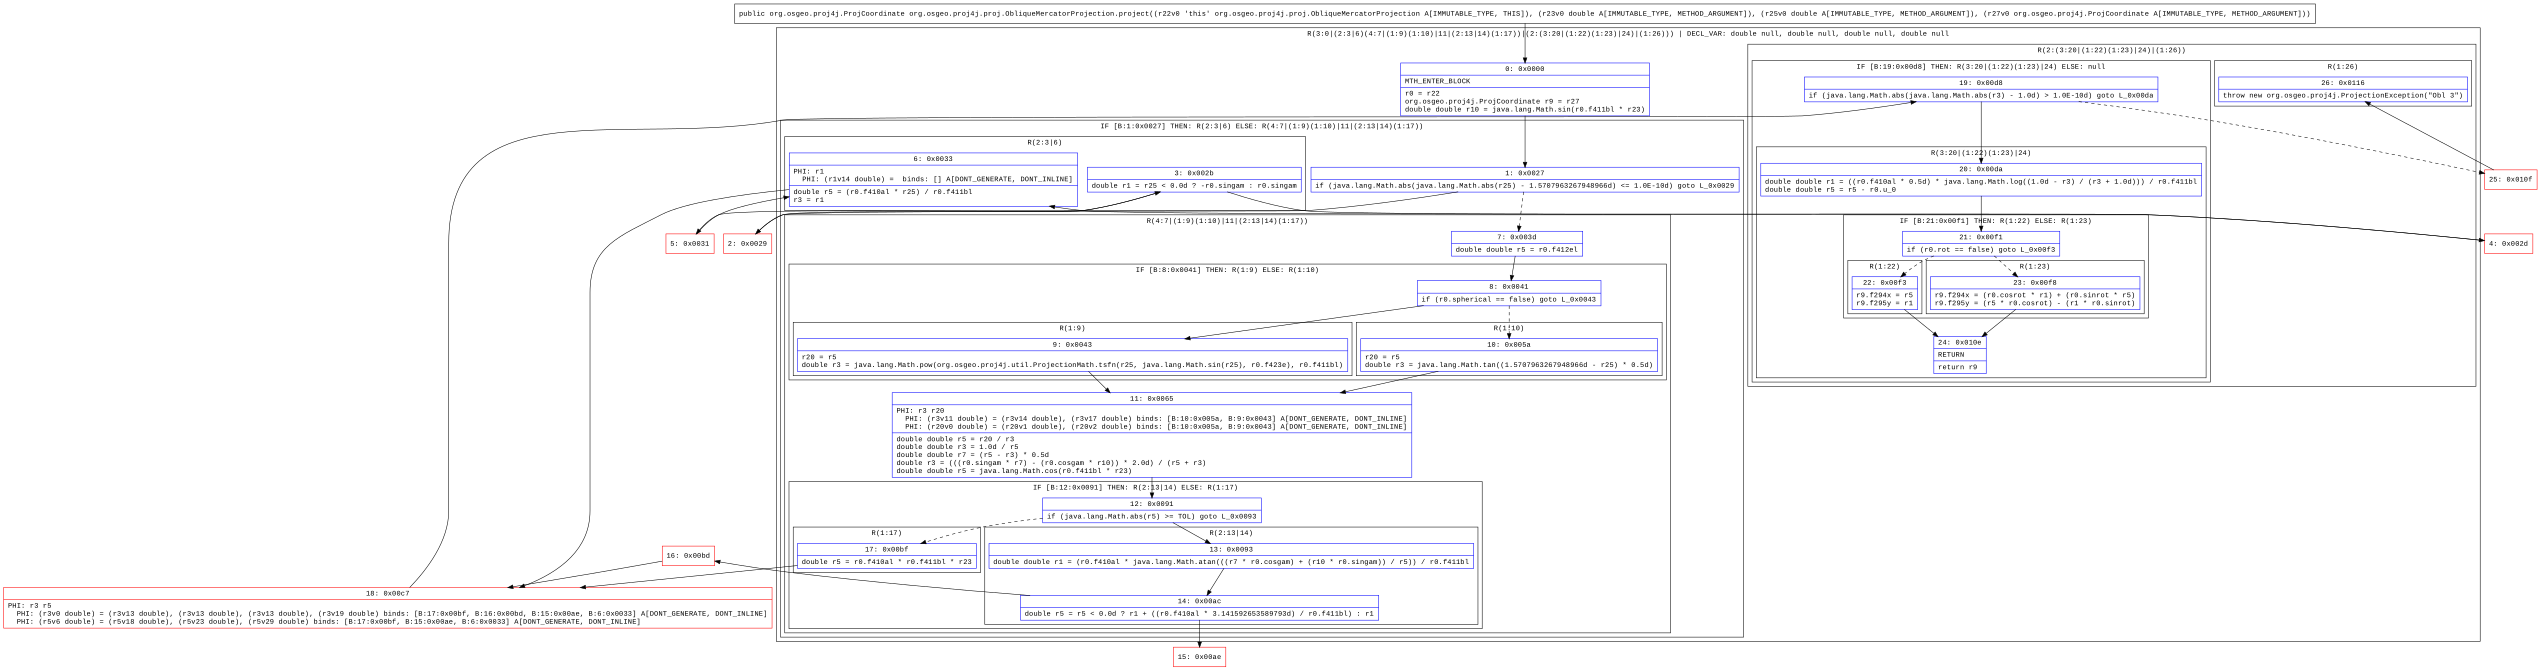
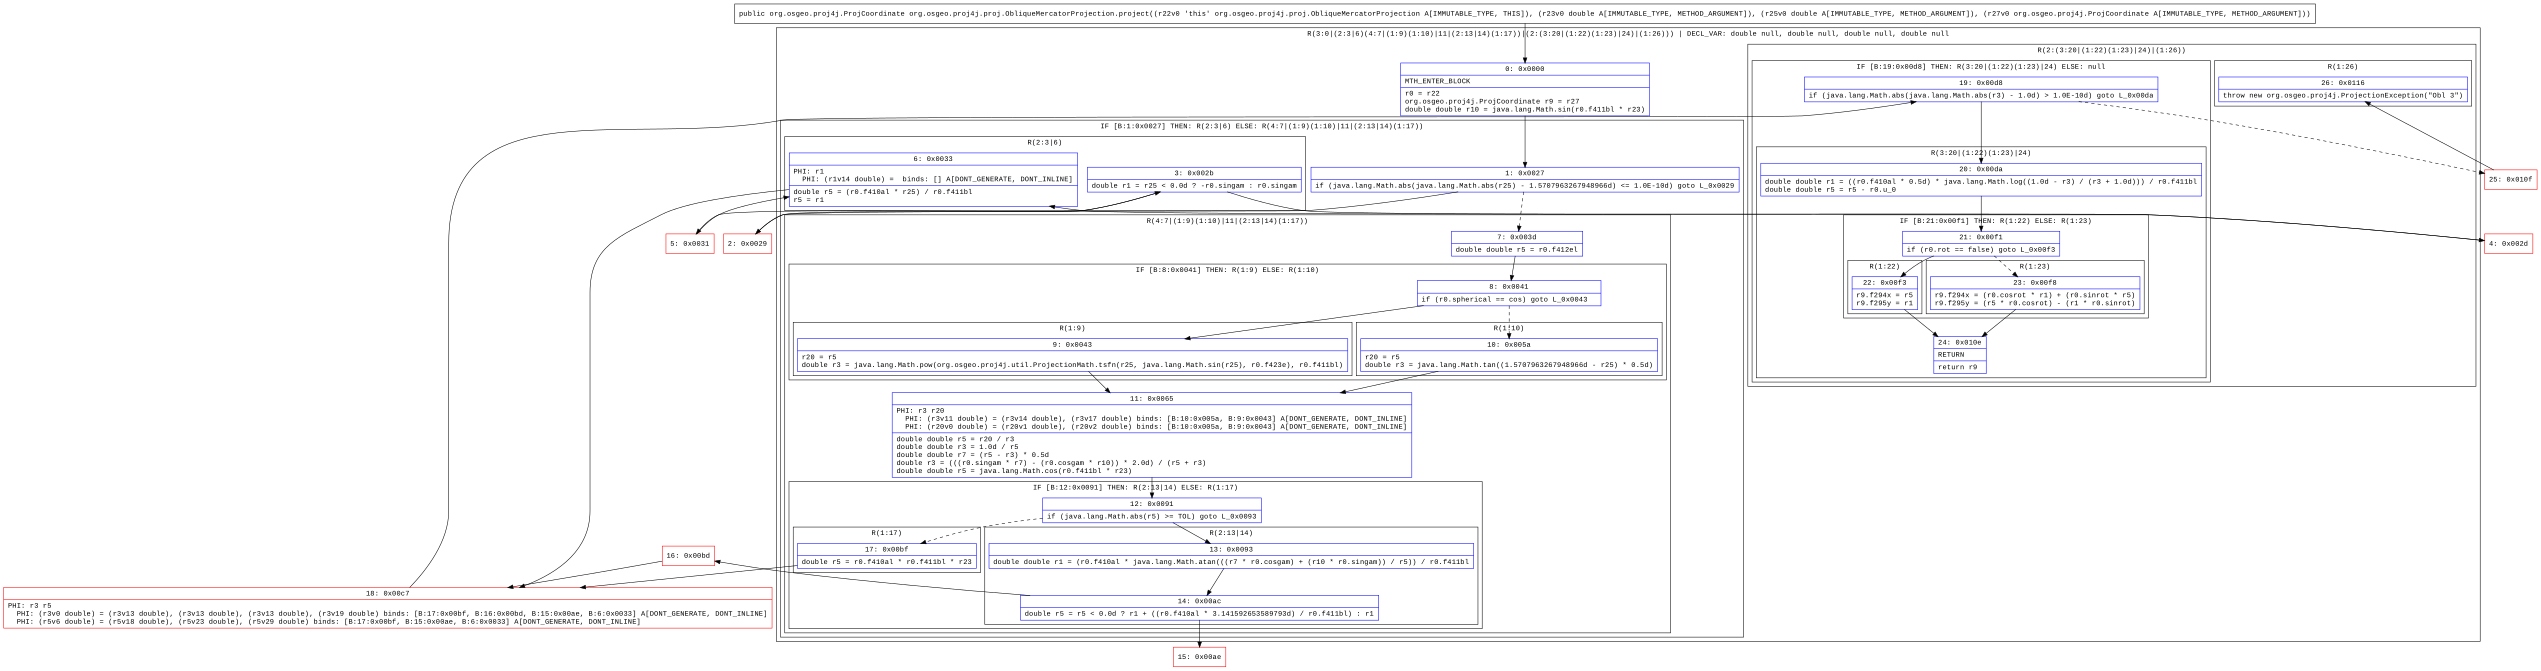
(809, 200) -> (809, 200)
(1918, 264) -> (1918, 264)
(1509, 299) -> (1505, 299)
